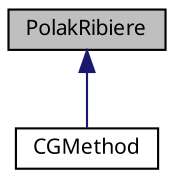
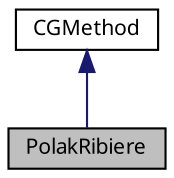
(87, 100) -> (87, 100)
